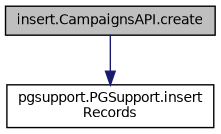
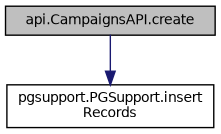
(110, 21) -> (110, 21)
